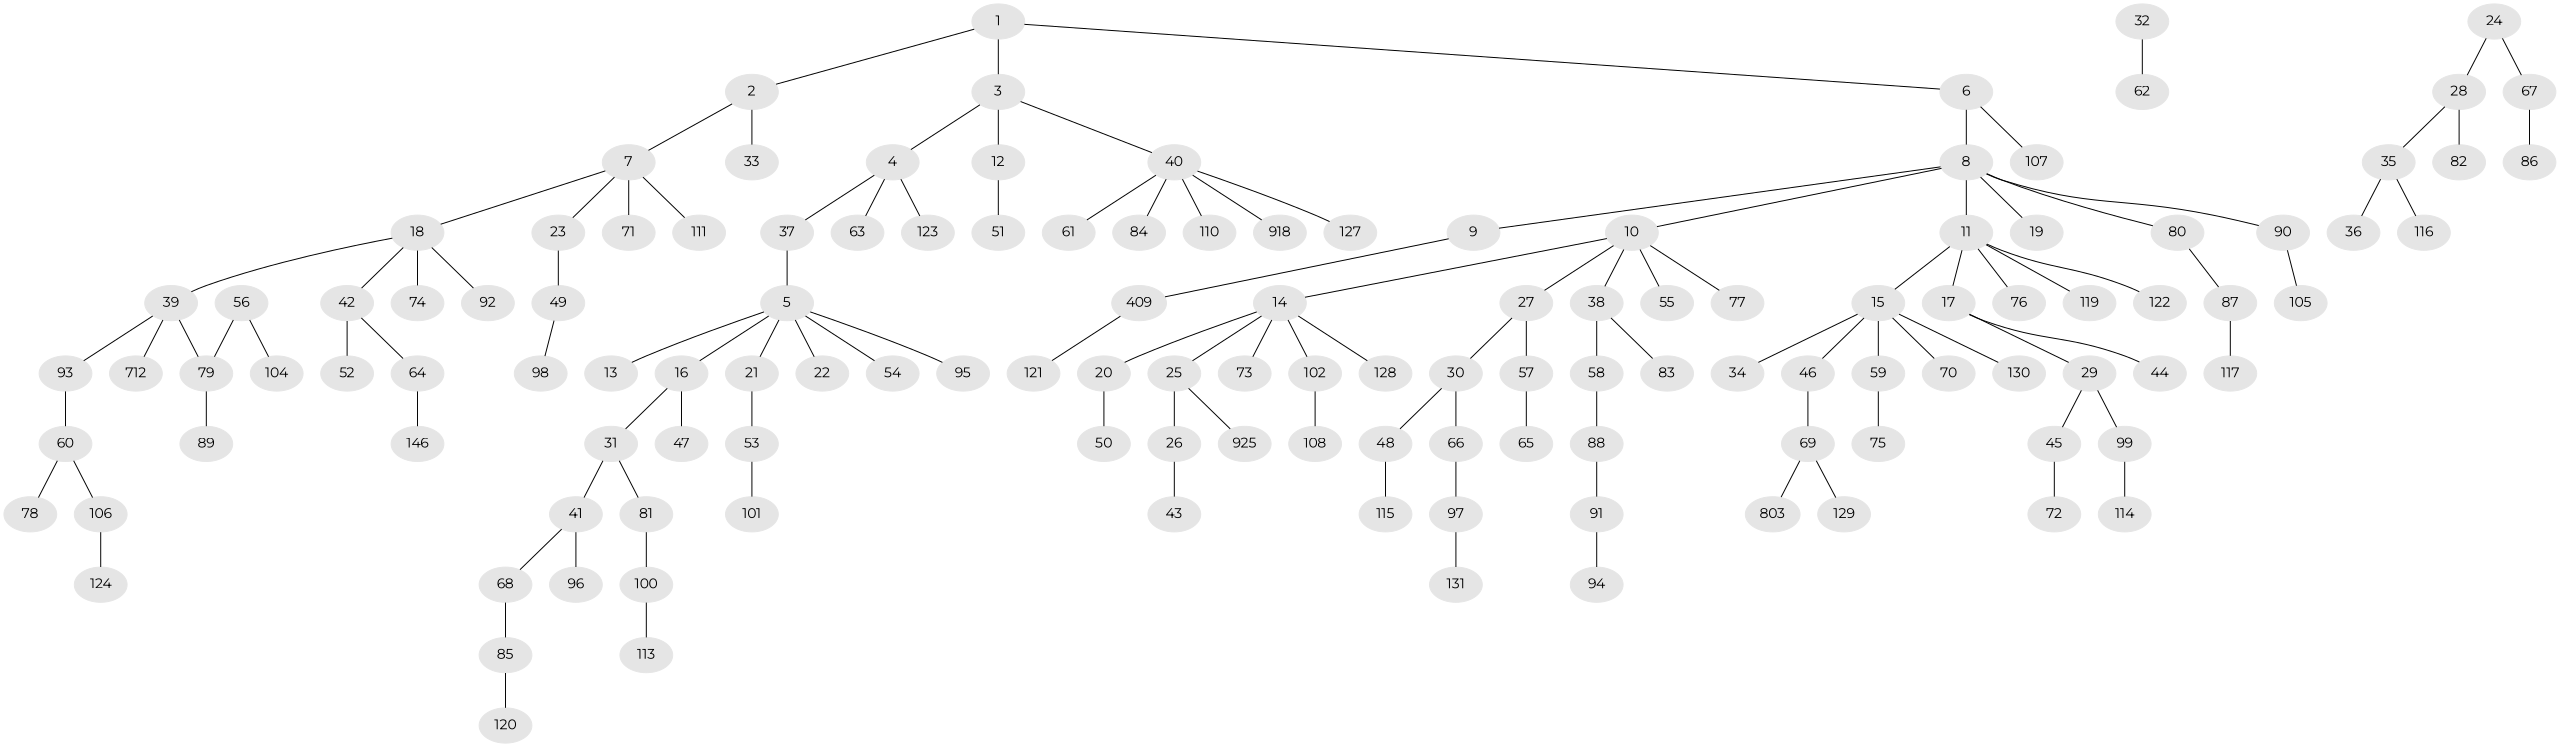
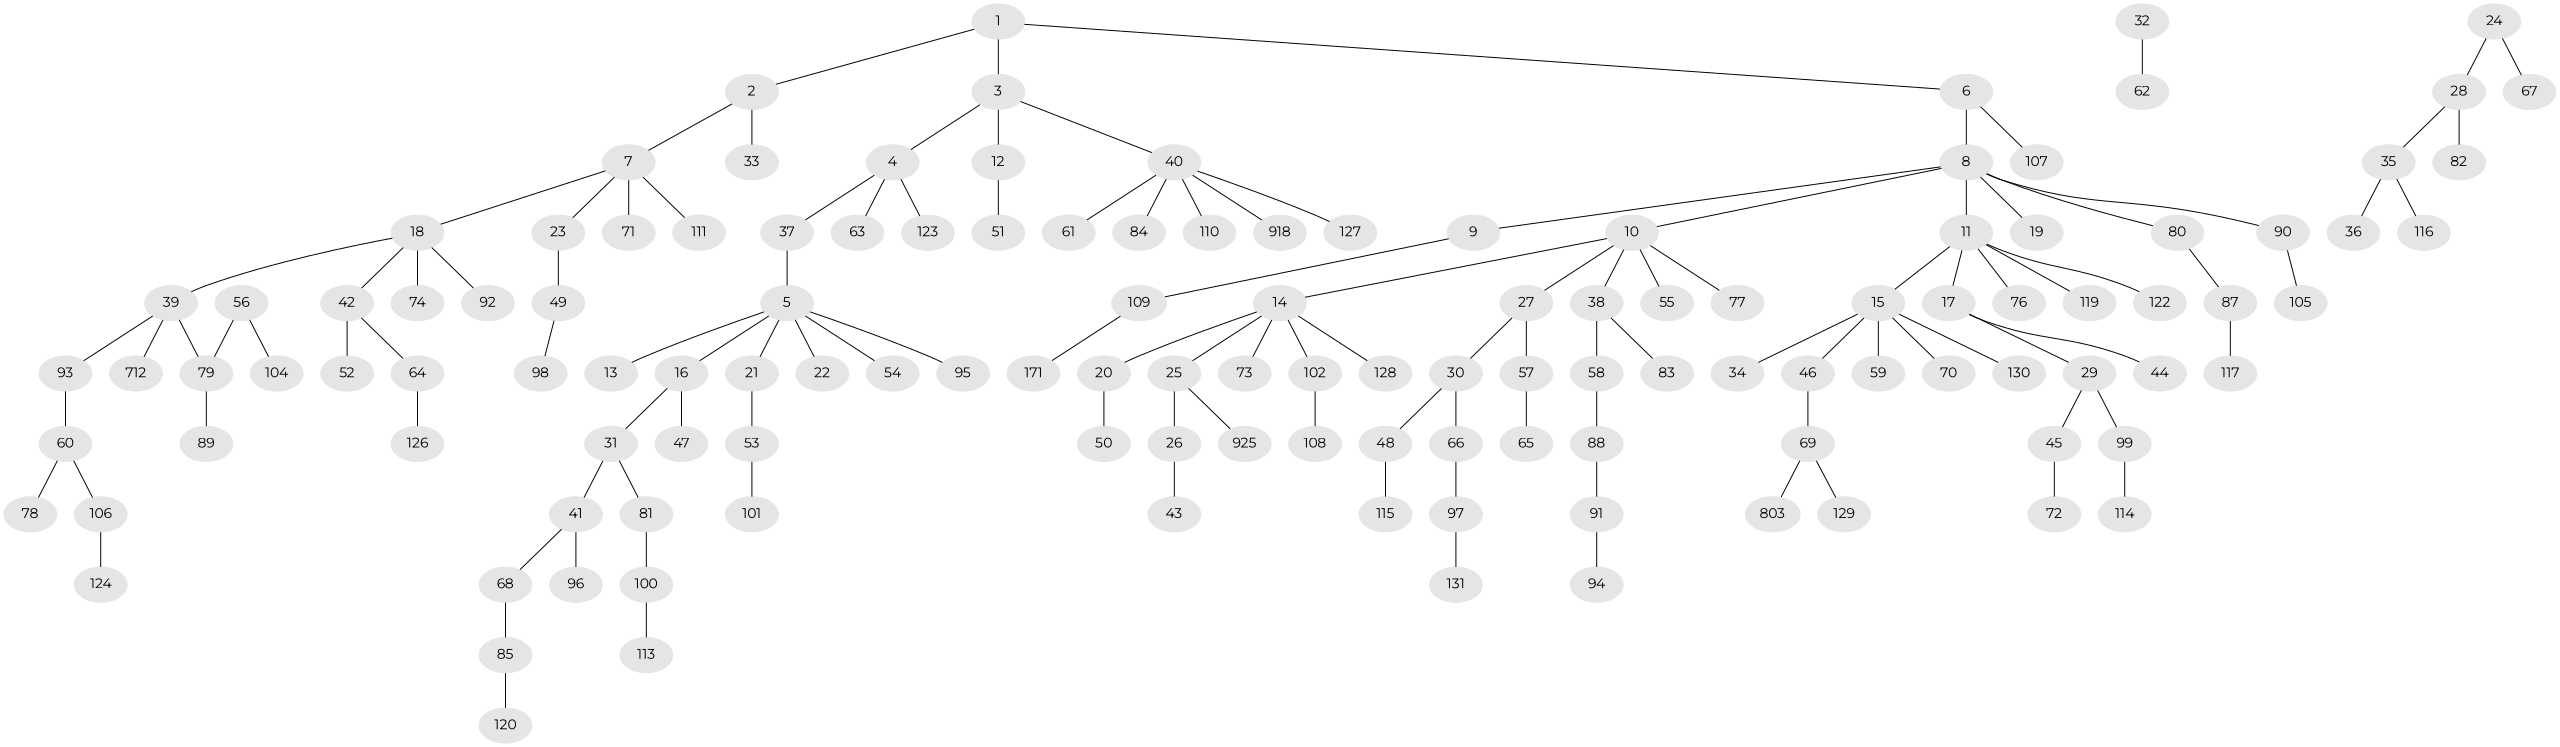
(2530, 162) -> none
(1139, 303) -> (1139, 303)
(1034, 374) -> (1034, 374)
(418, 444) -> (418, 444)
(1878, 444) -> none
